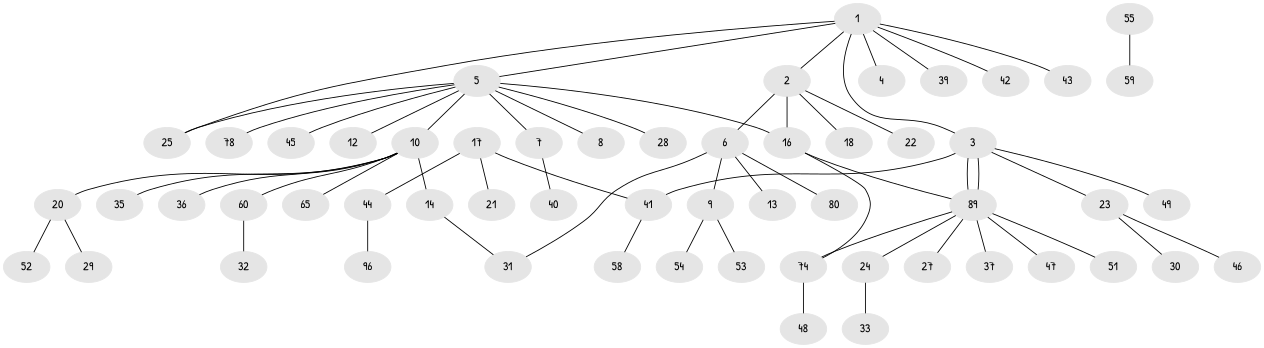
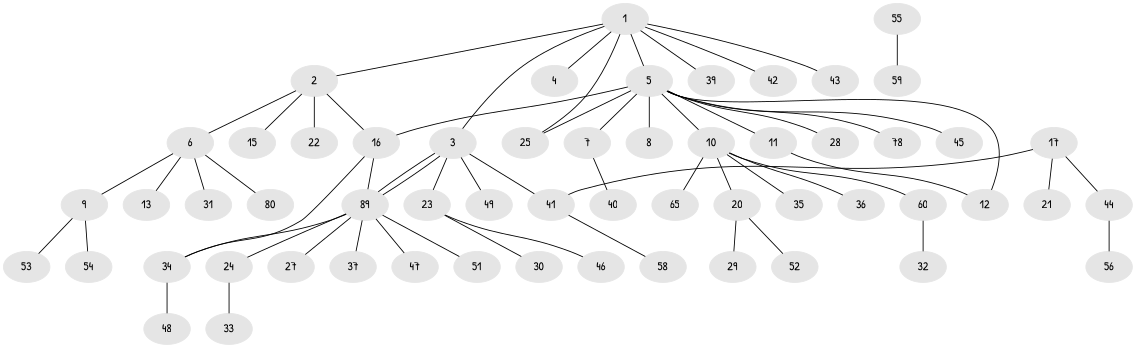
none -> (773, 143)
(849, 143) -> (252, 143)
(430, 205) -> none
(368, 267) -> (1109, 267)
(803, 267) -> (167, 267)
